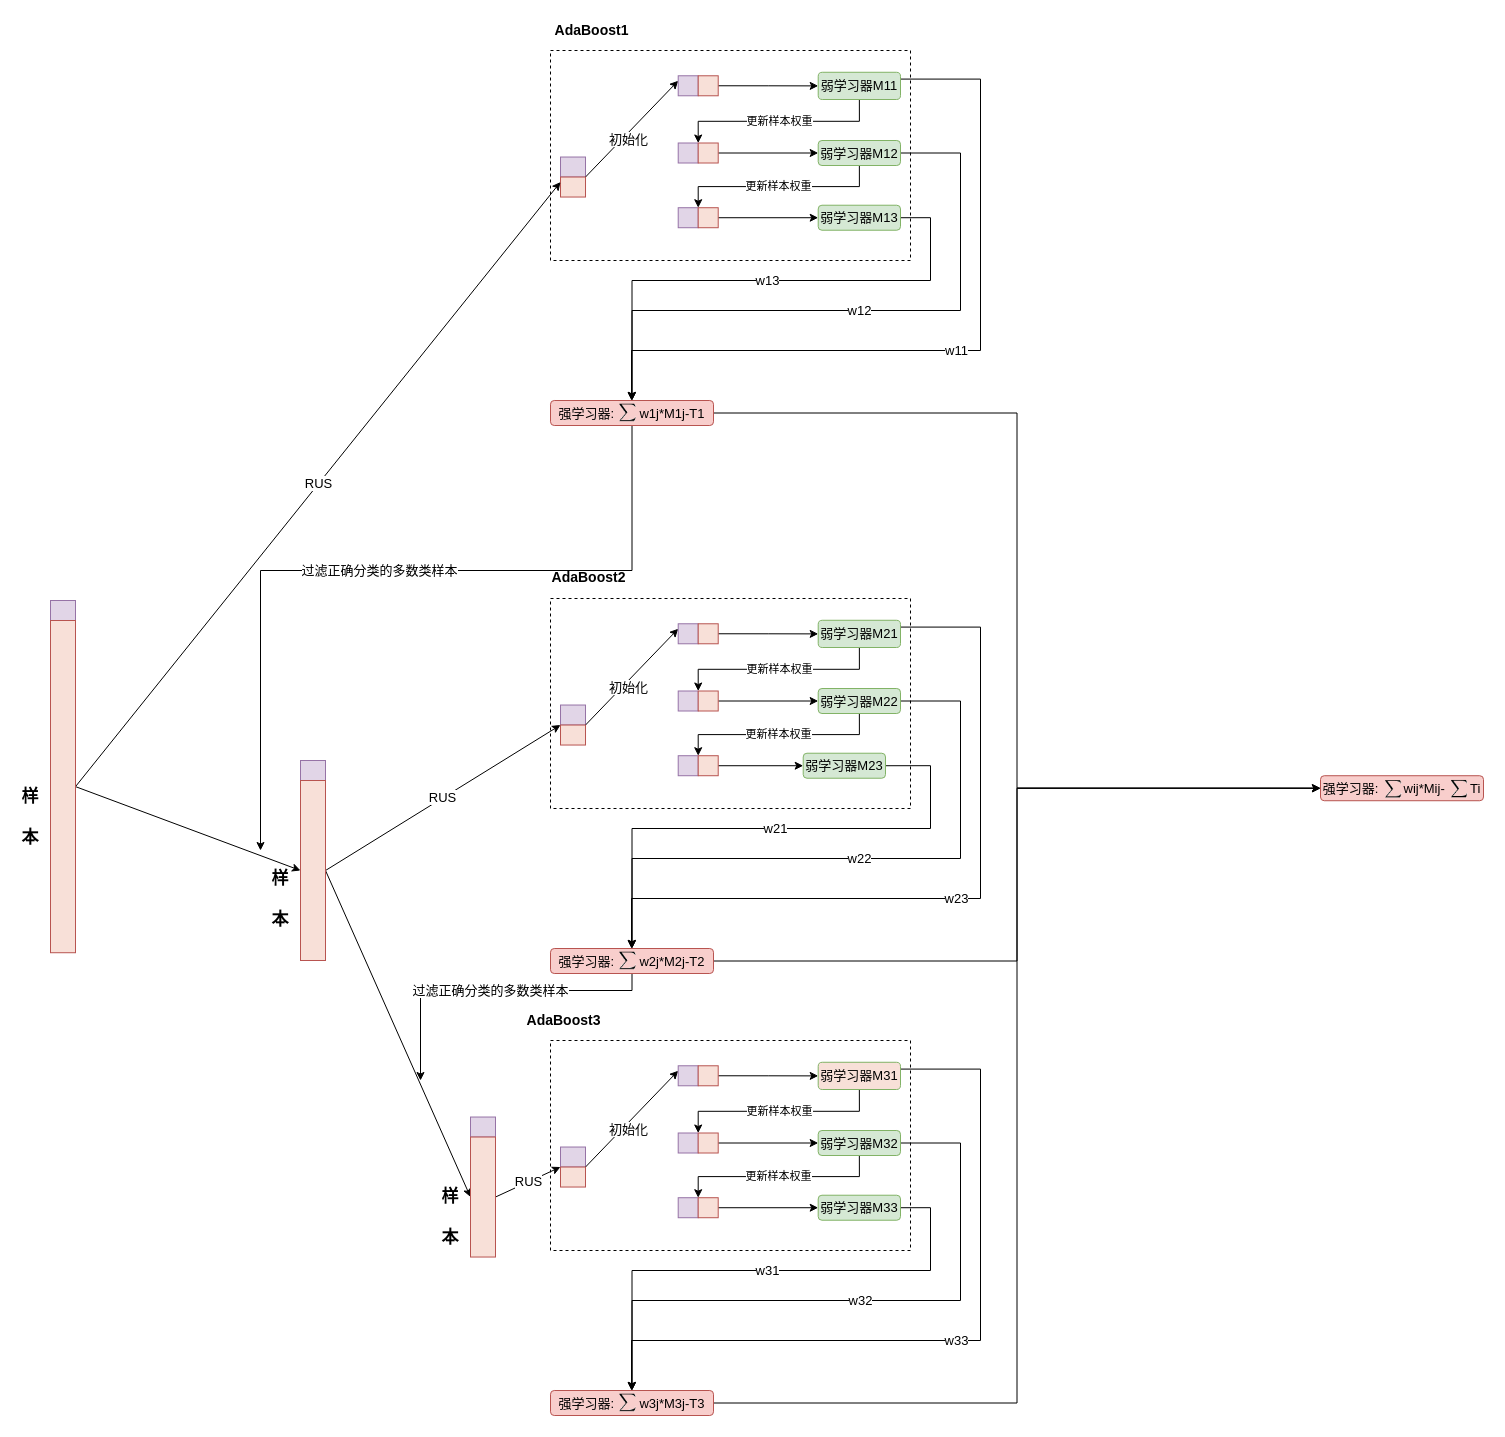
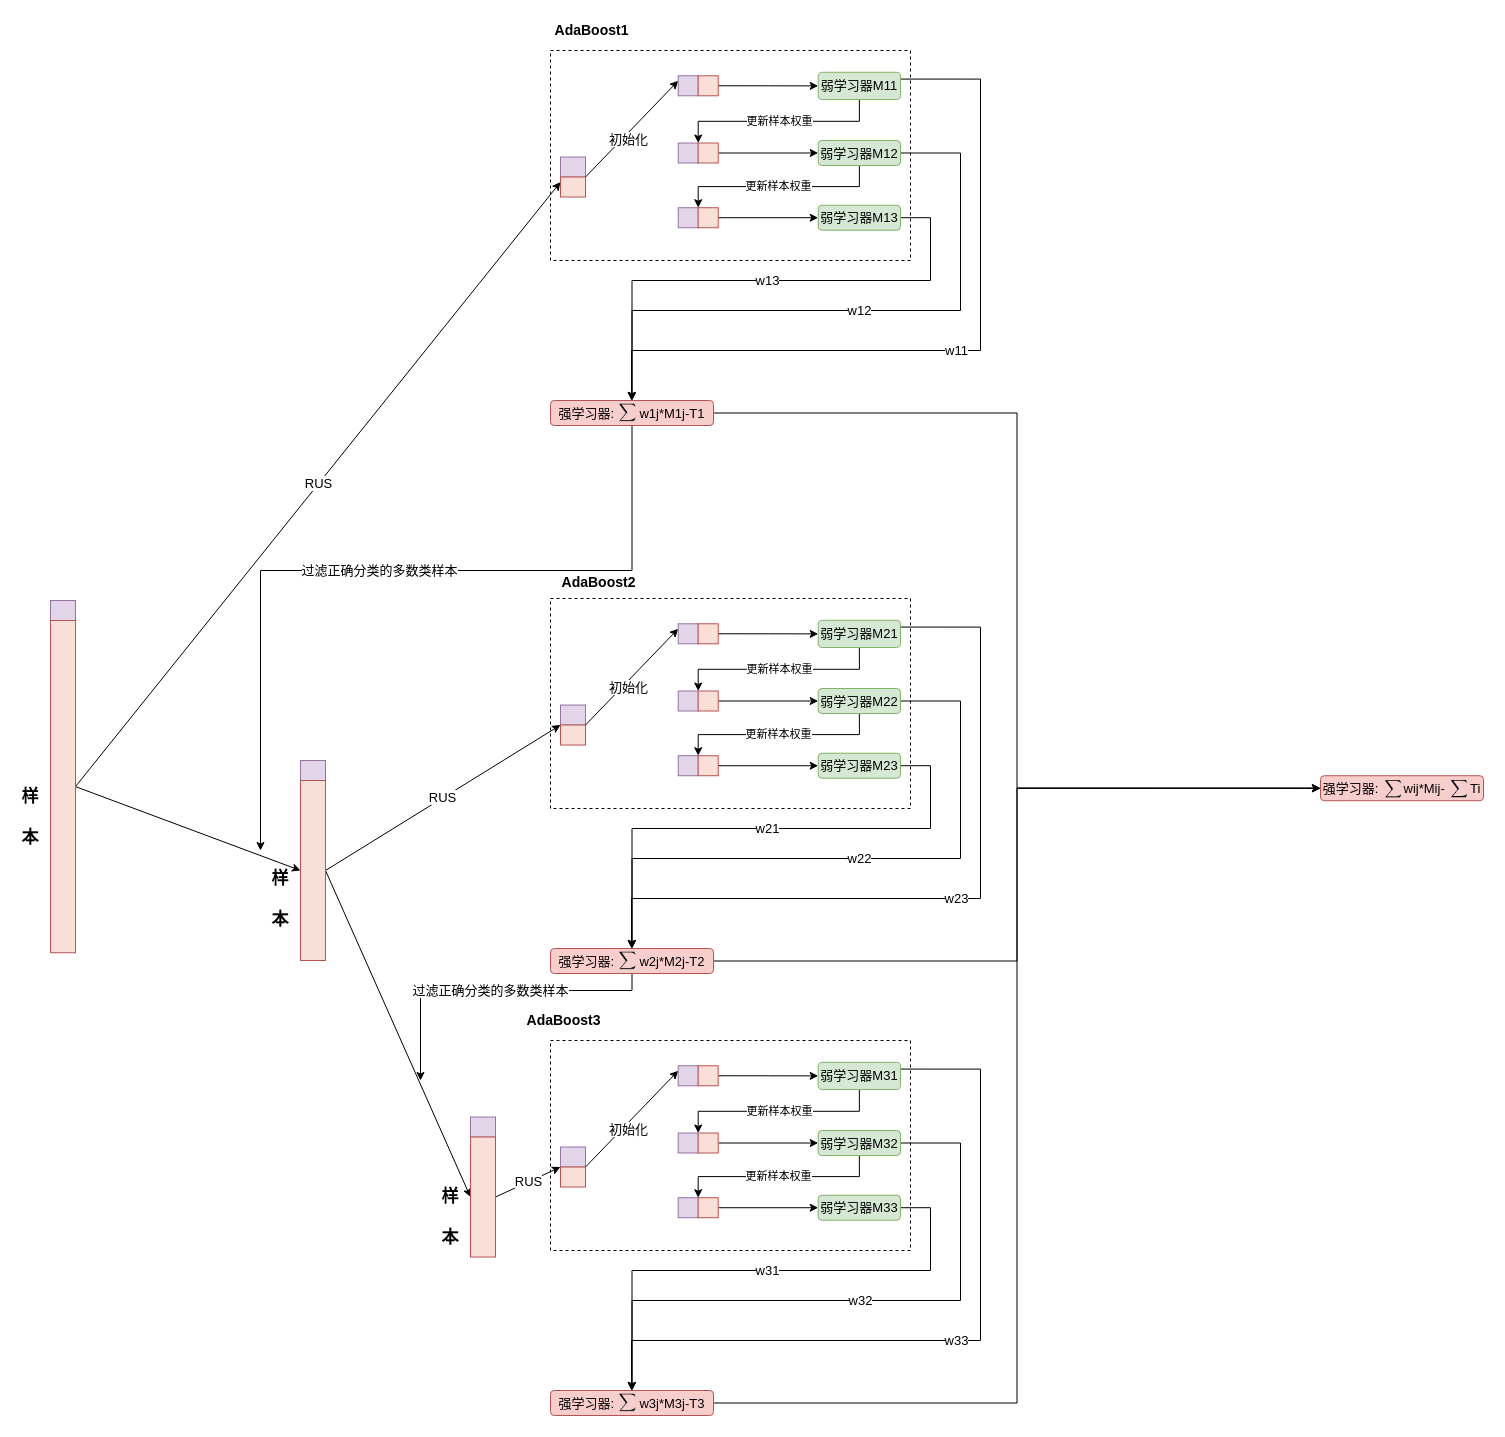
(589, 578) -> (599, 583)
(844, 766) -> (859, 766)
(859, 1076) -> (859, 1076)
